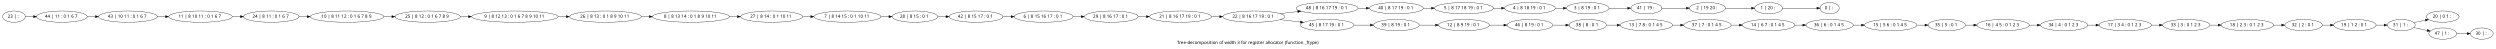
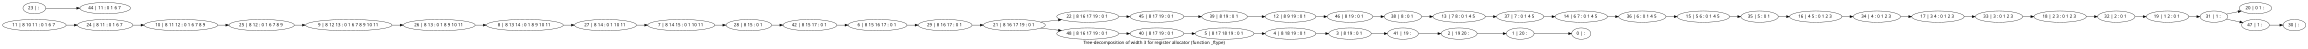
(1289, 13) -> (1050, 29)
(128, 17) -> none
